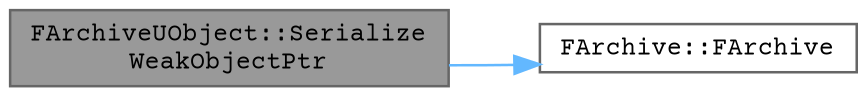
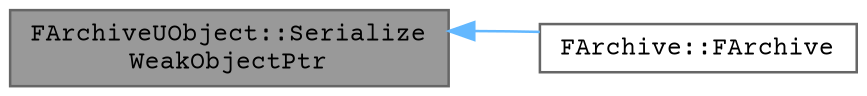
(481, 65) -> (507, 31)
